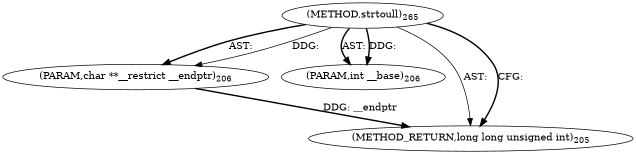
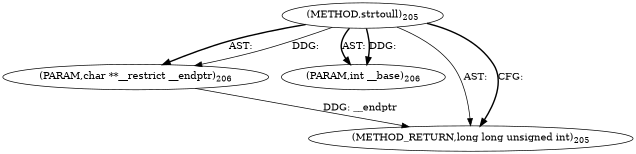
(411, 14) -> (411, 14)
(299, 107) -> (299, 107)
